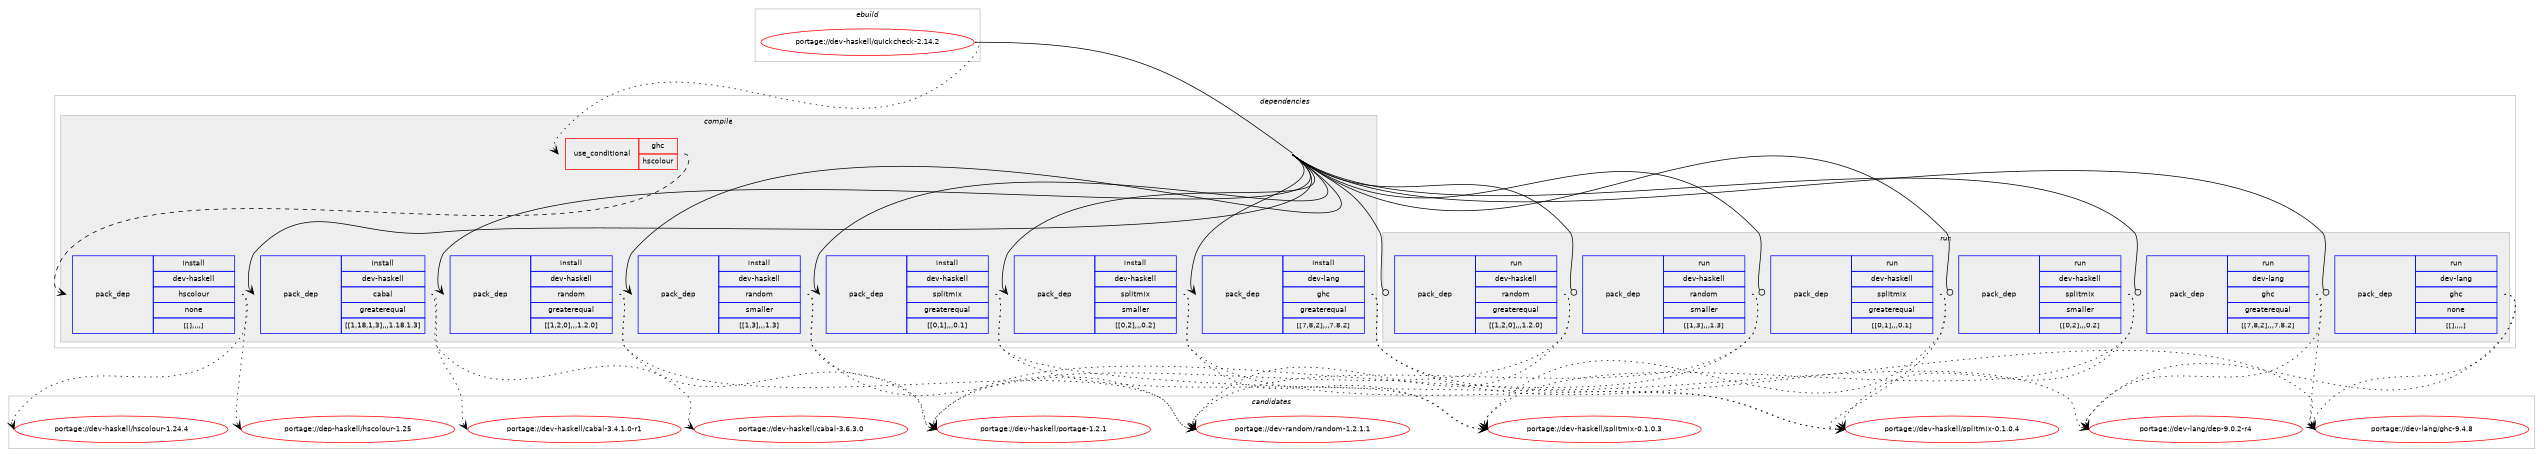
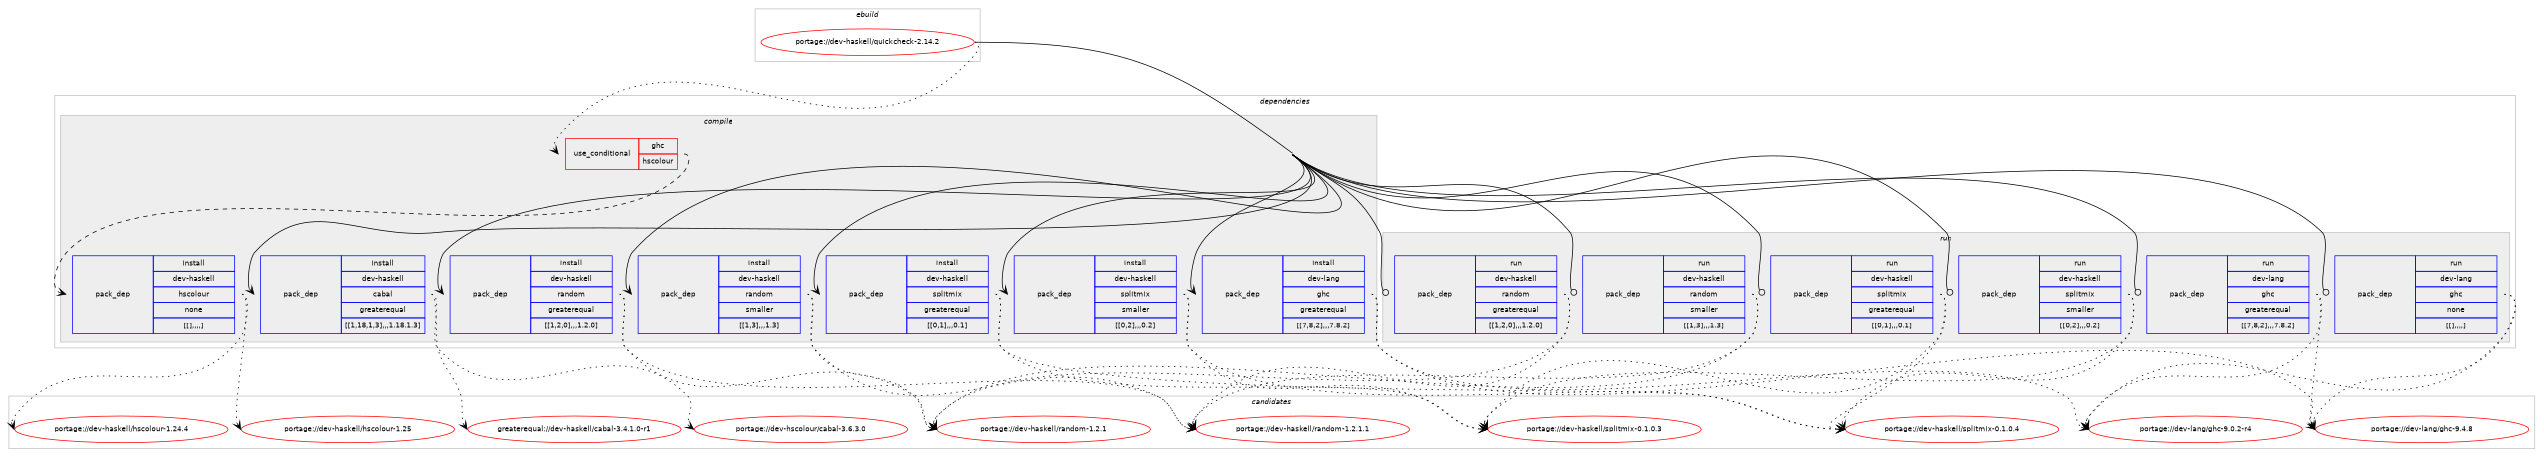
(348, 429) -> (348, 429)
(574, 429) -> (574, 429)
(801, 429) -> (801, 429)
(1044, 429) -> (1044, 429)
(1303, 429) -> (1303, 429)
(2196, 429) -> (2196, 429)
